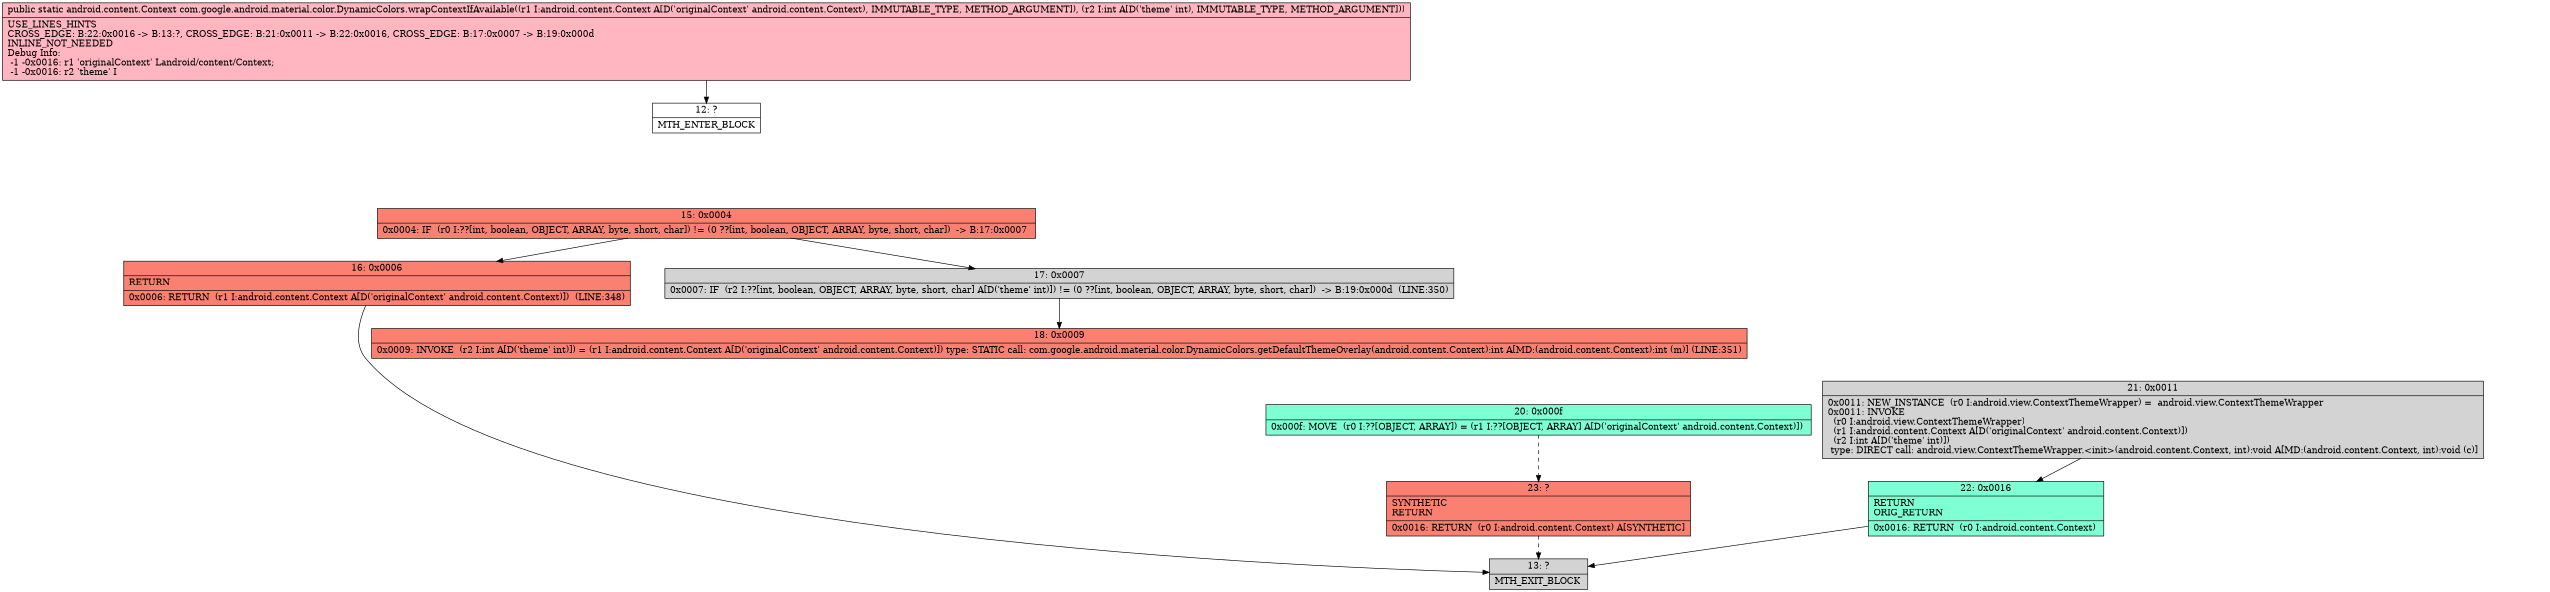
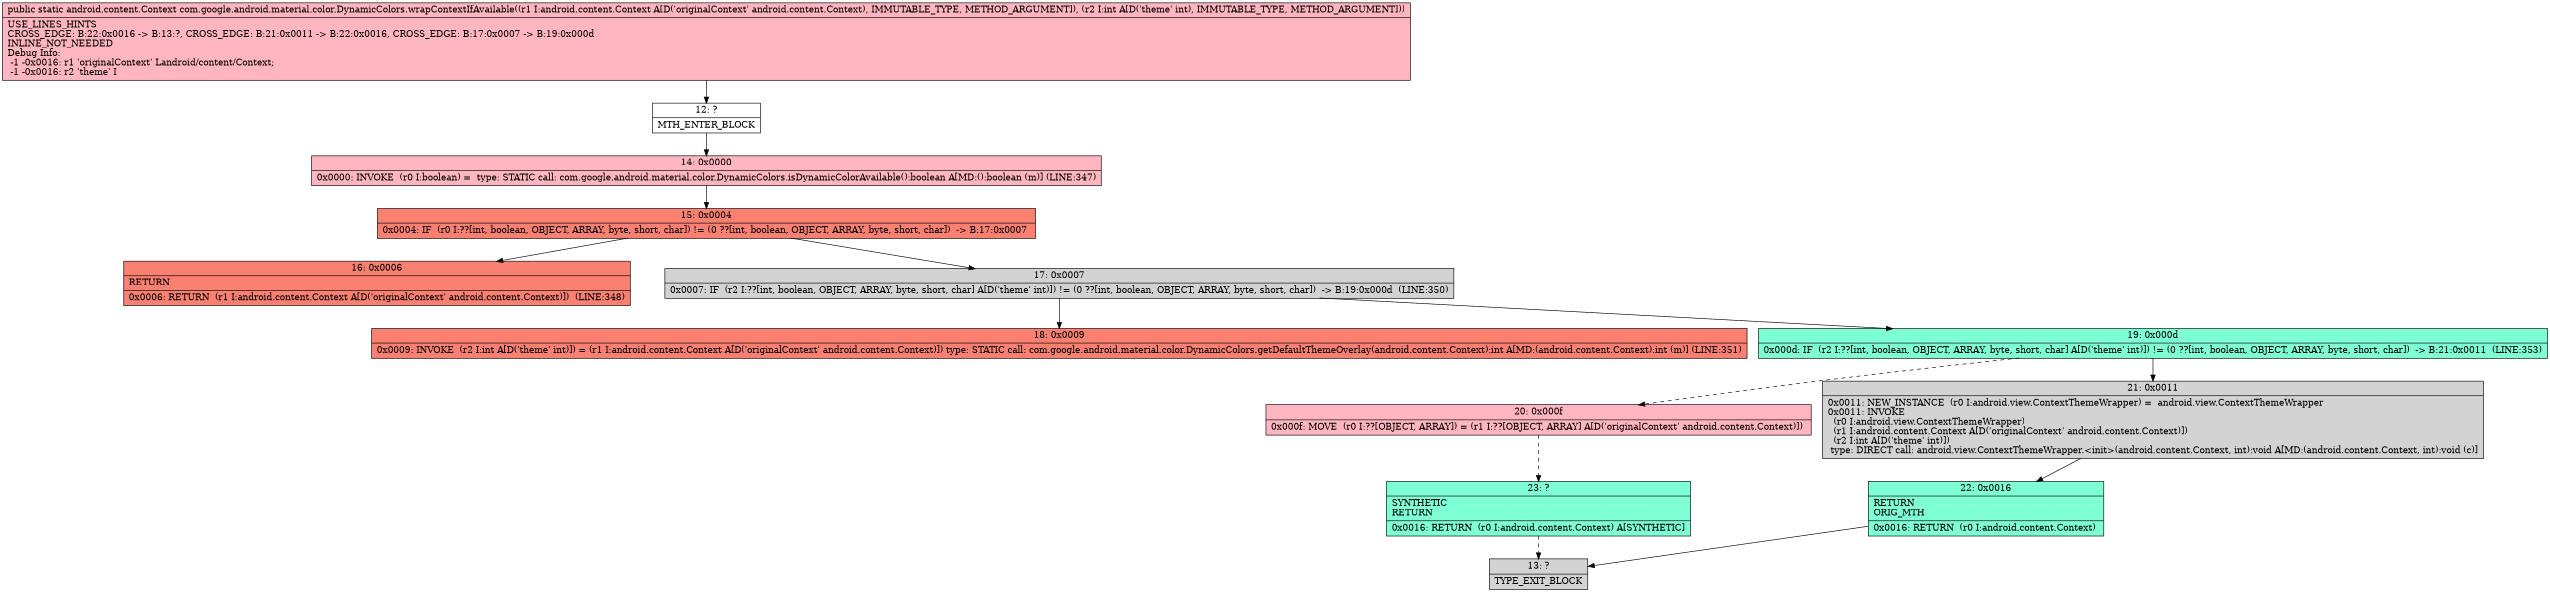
none -> (706, 171)
none -> (2153, 343)
(1539, 420) -> (1539, 420)
(1539, 509) -> (1539, 509)
(1908, 513) -> (1899, 513)
(880, 526) -> none
(1538, 581) -> (1539, 581)
